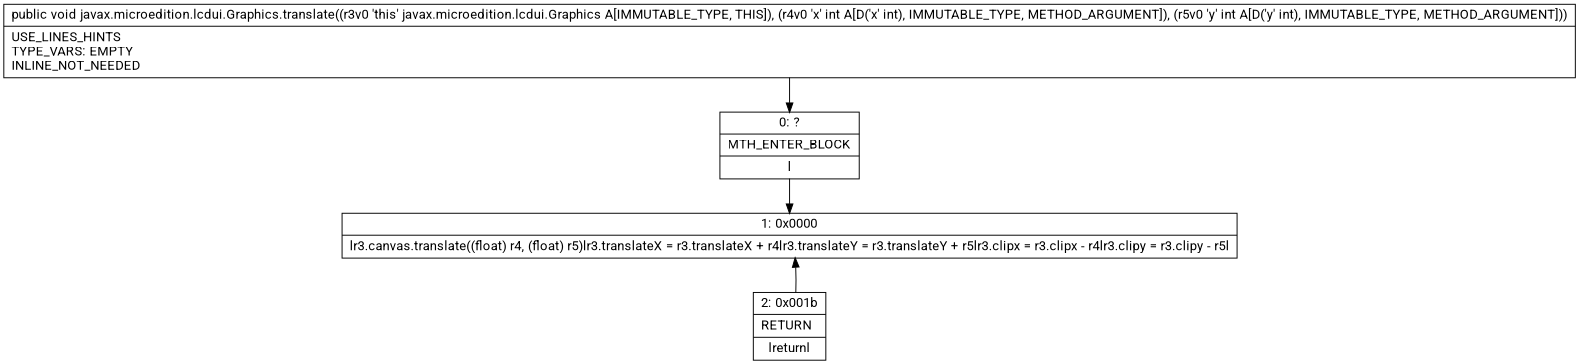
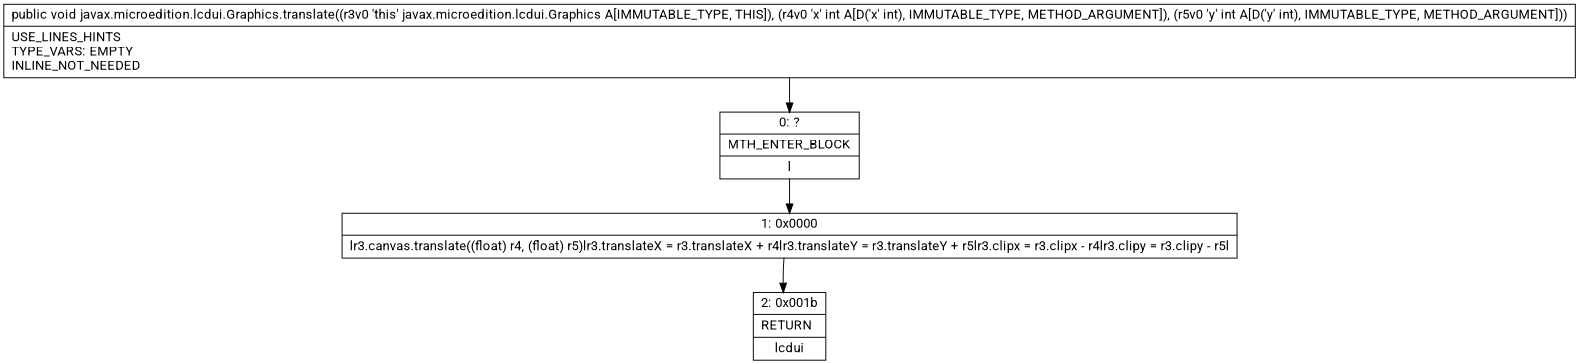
(796, 280) -> (783, 270)
(790, 348) -> (790, 348)
